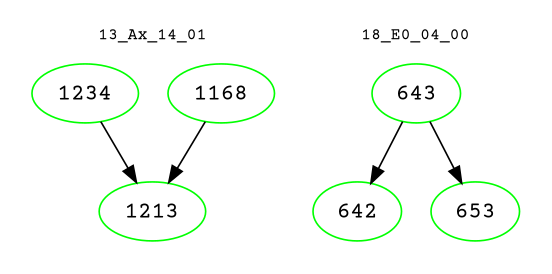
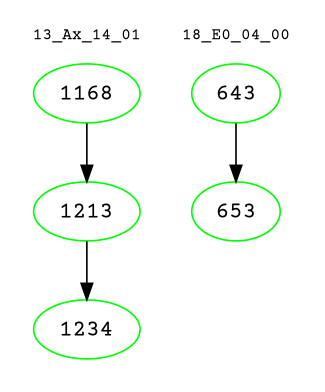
(114, 145) -> (87, 262)
(357, 211) -> none
